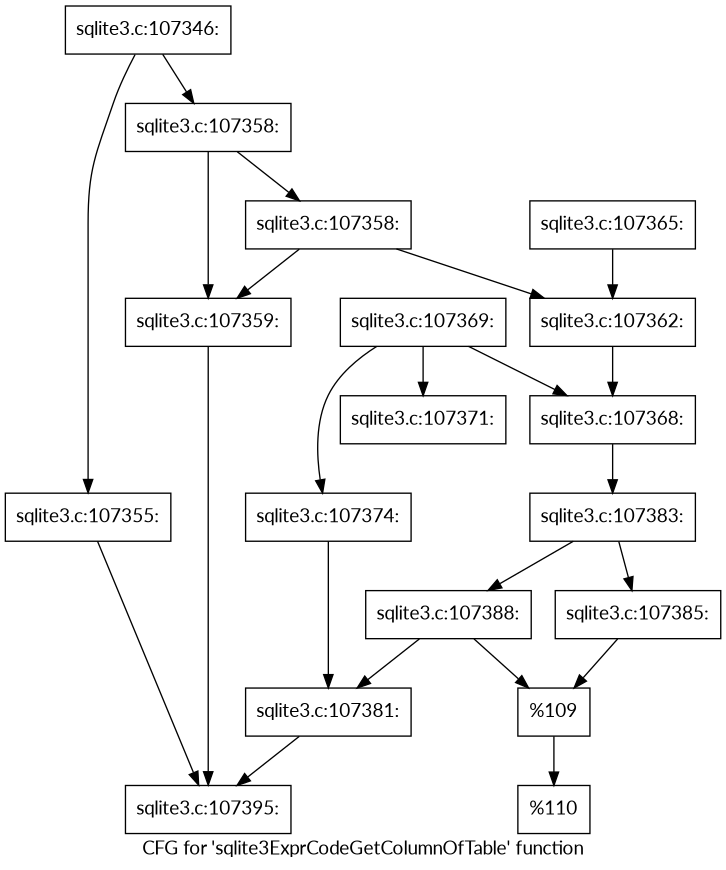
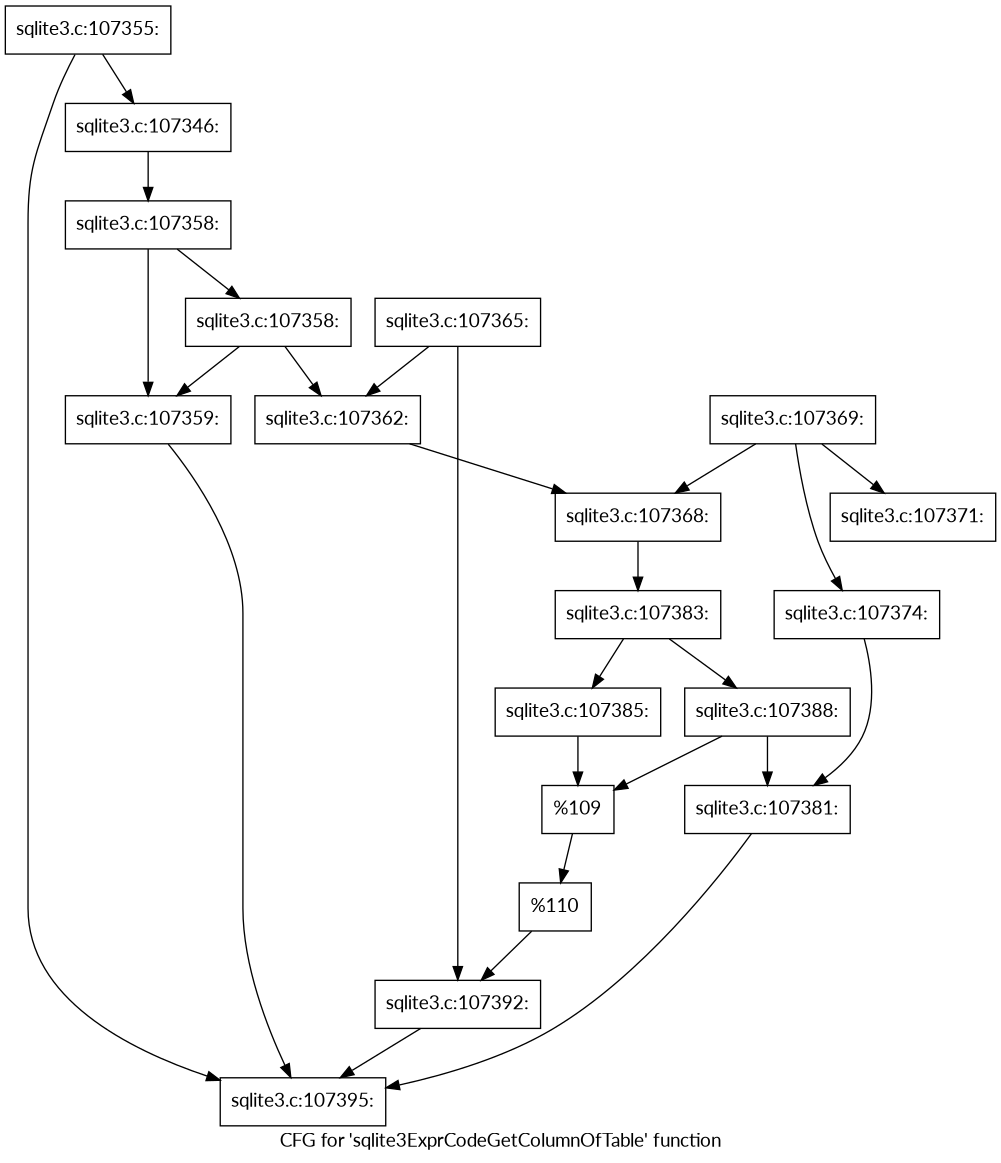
(88, 263) -> (115, 73)
none -> (458, 1004)
